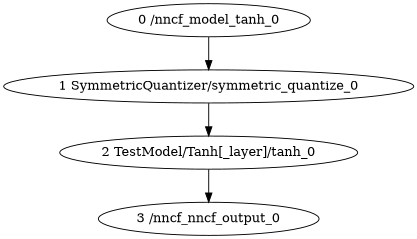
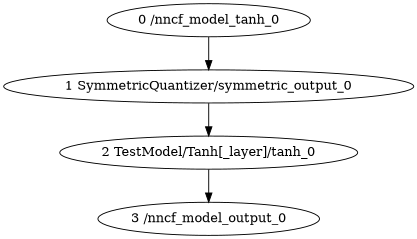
(209, 86) -> (209, 86)
(209, 219) -> (209, 219)
